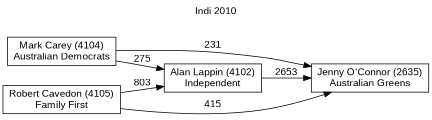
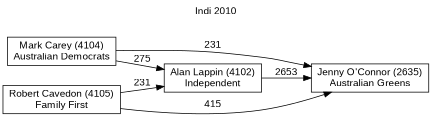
(142, 83) -> (142, 83)
